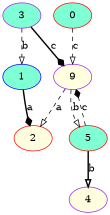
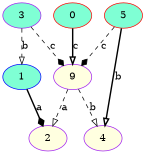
(44, 43) -> (44, 43)
(73, 43) -> (73, 43)
(71, 106) -> (86, 104)
(33, 138) -> (48, 138)
